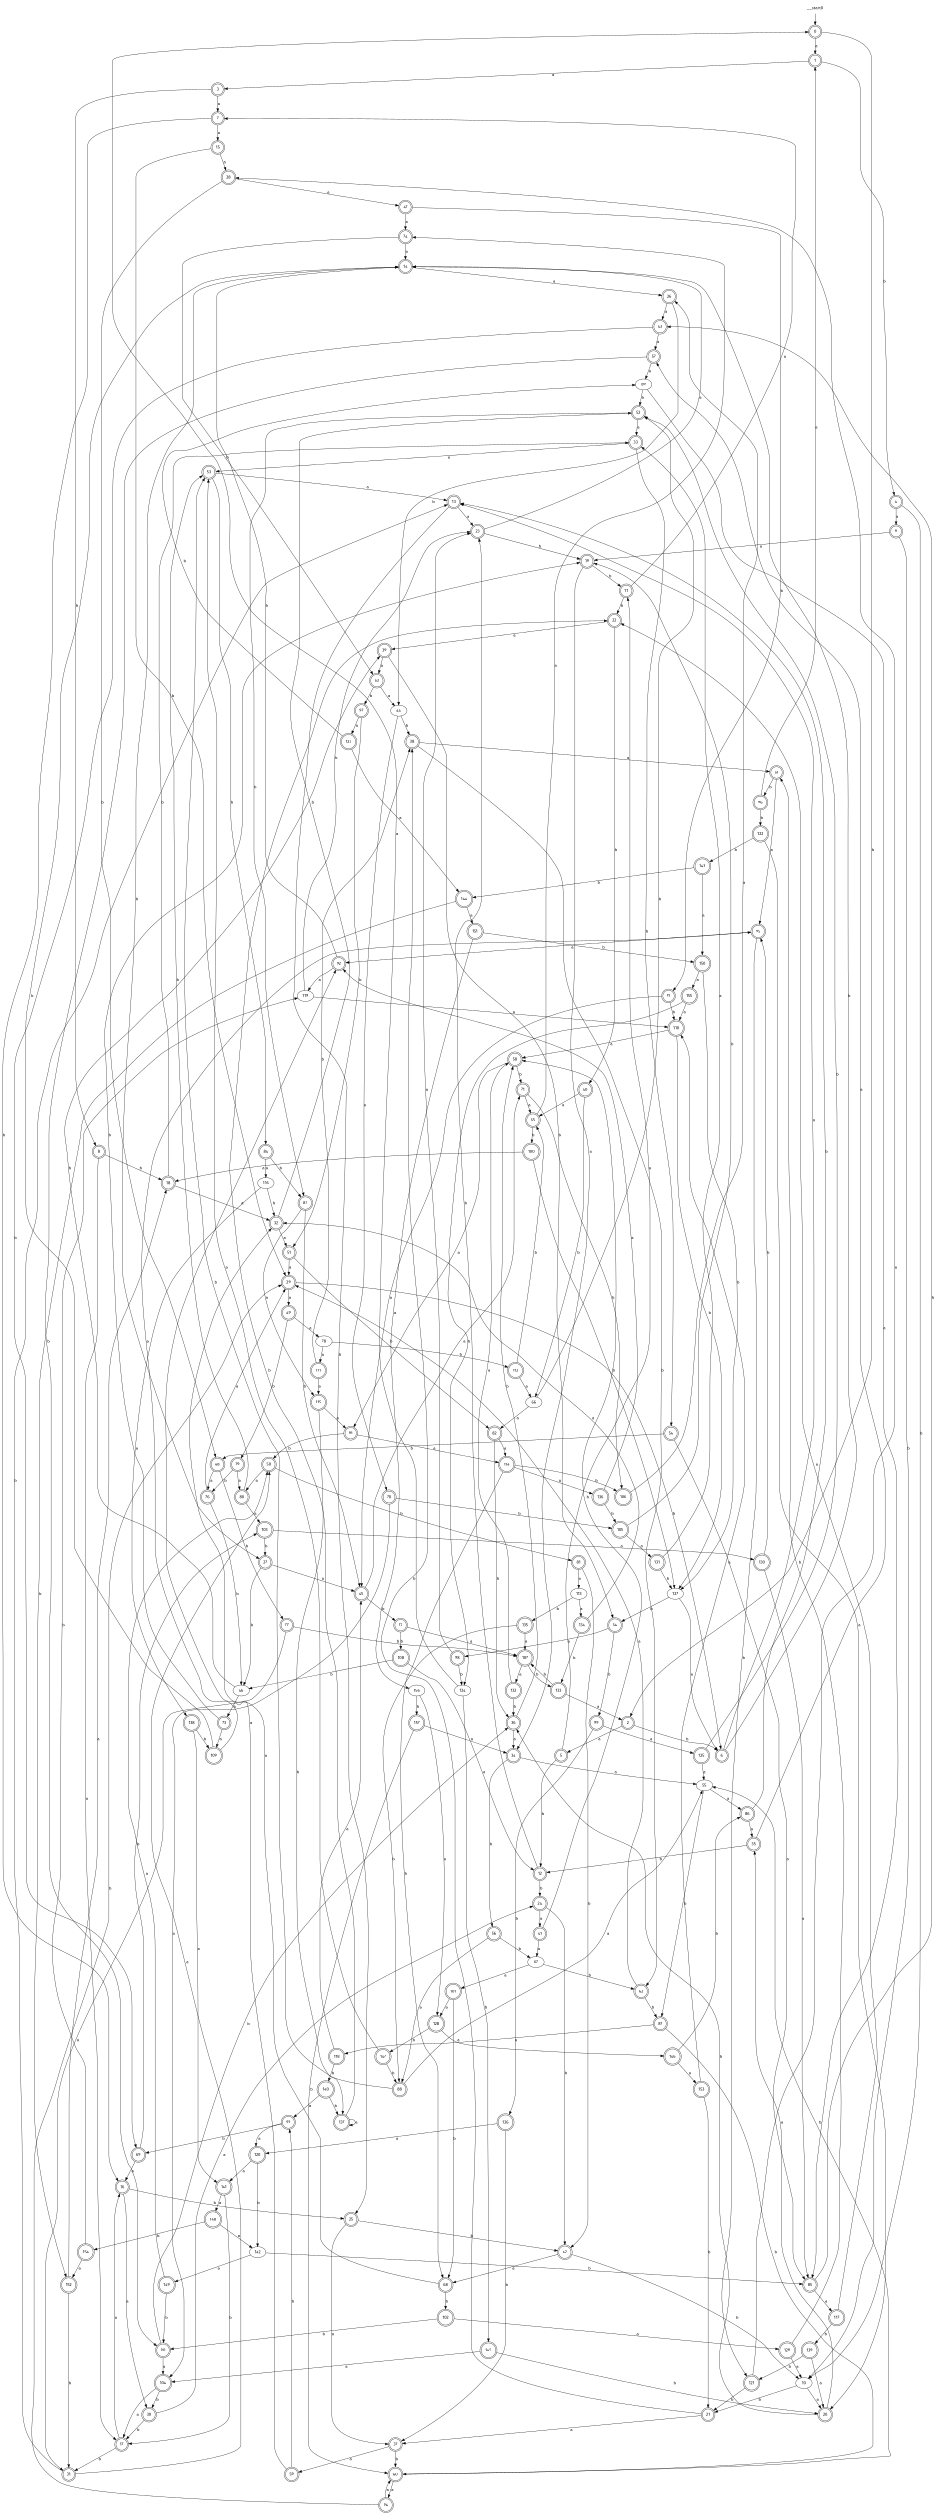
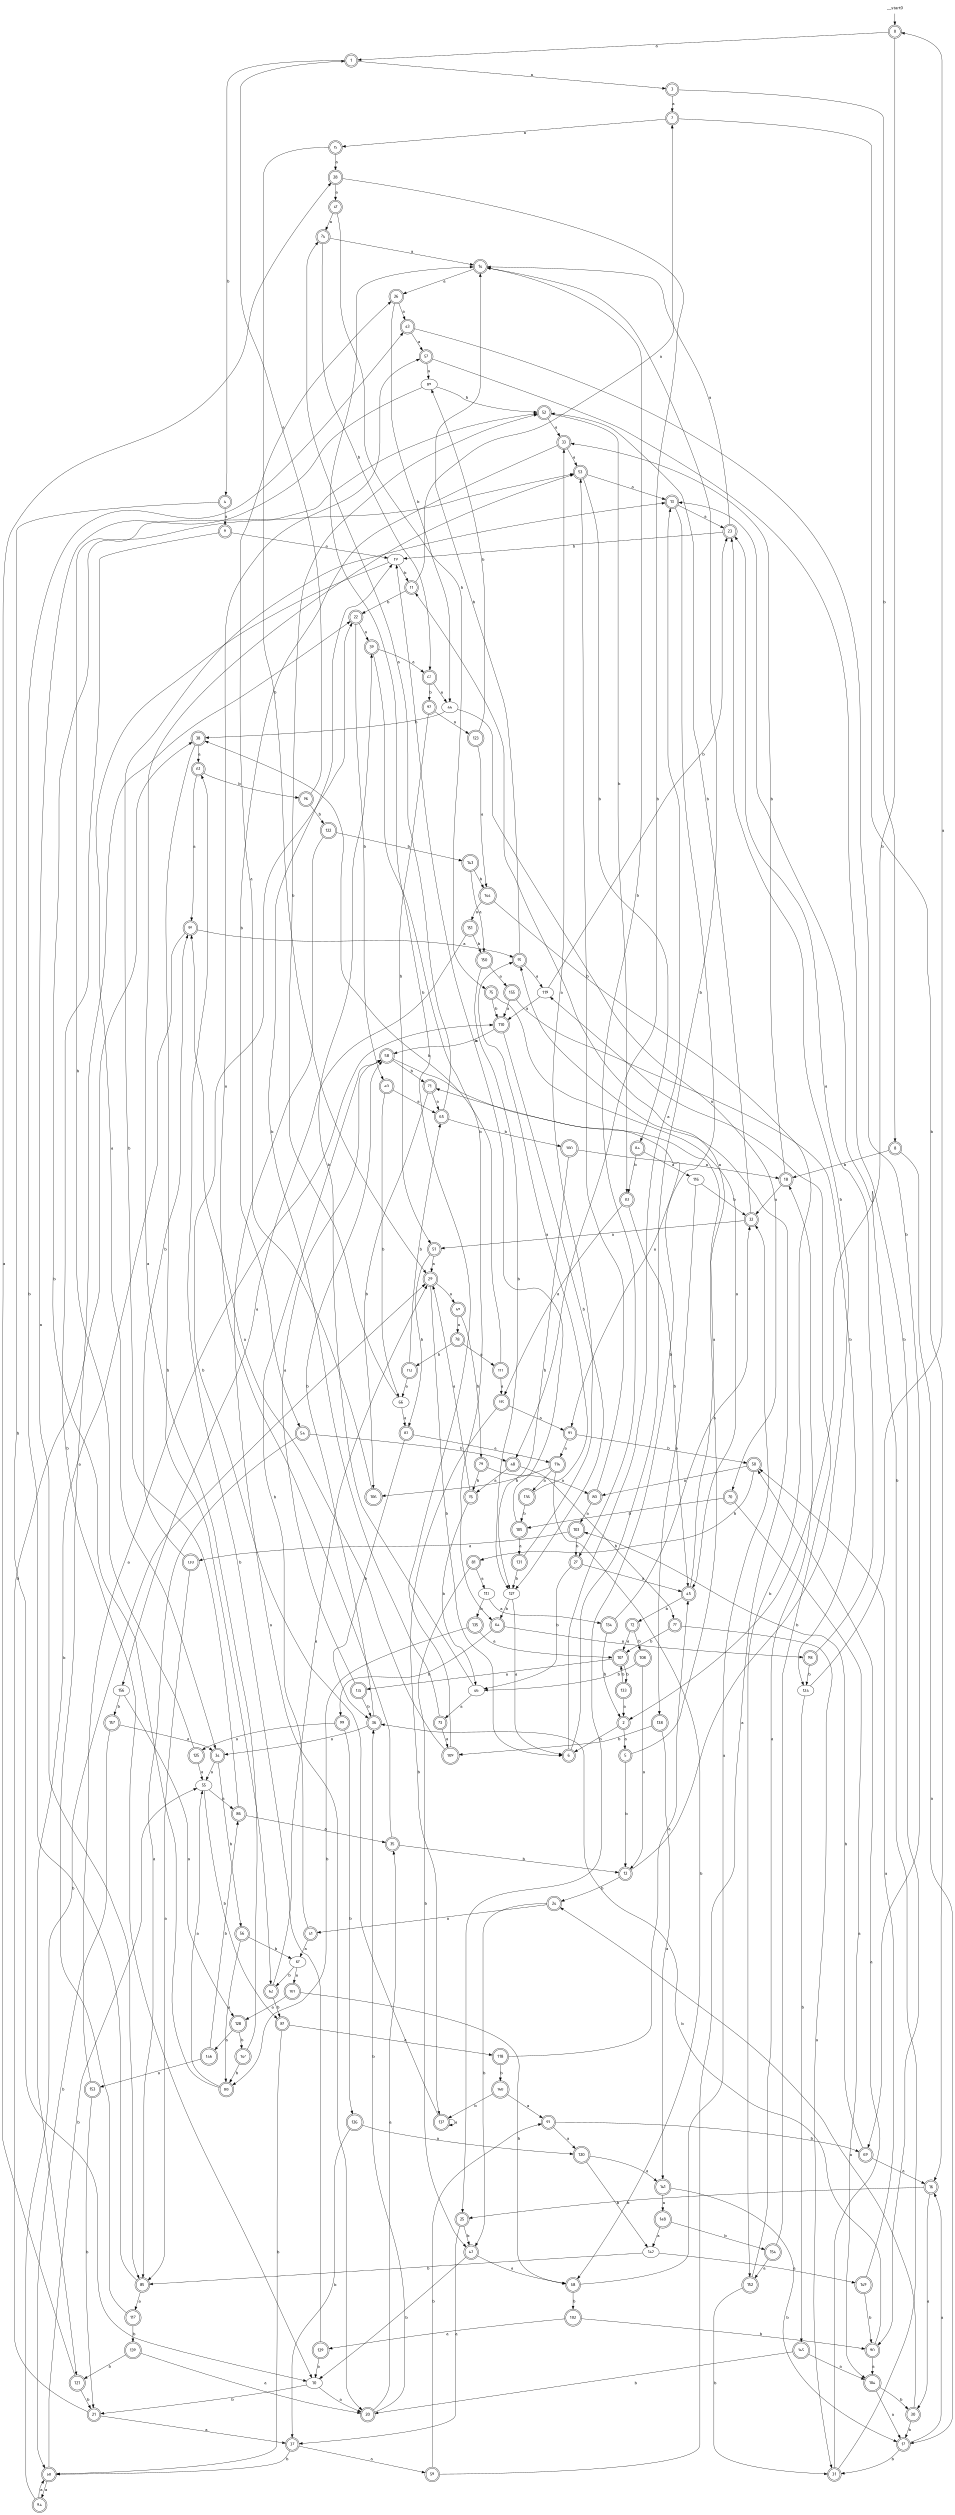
(587, 561) -> (396, 560)
(324, 1341) -> (457, 1340)
(571, 1654) -> (604, 1675)
